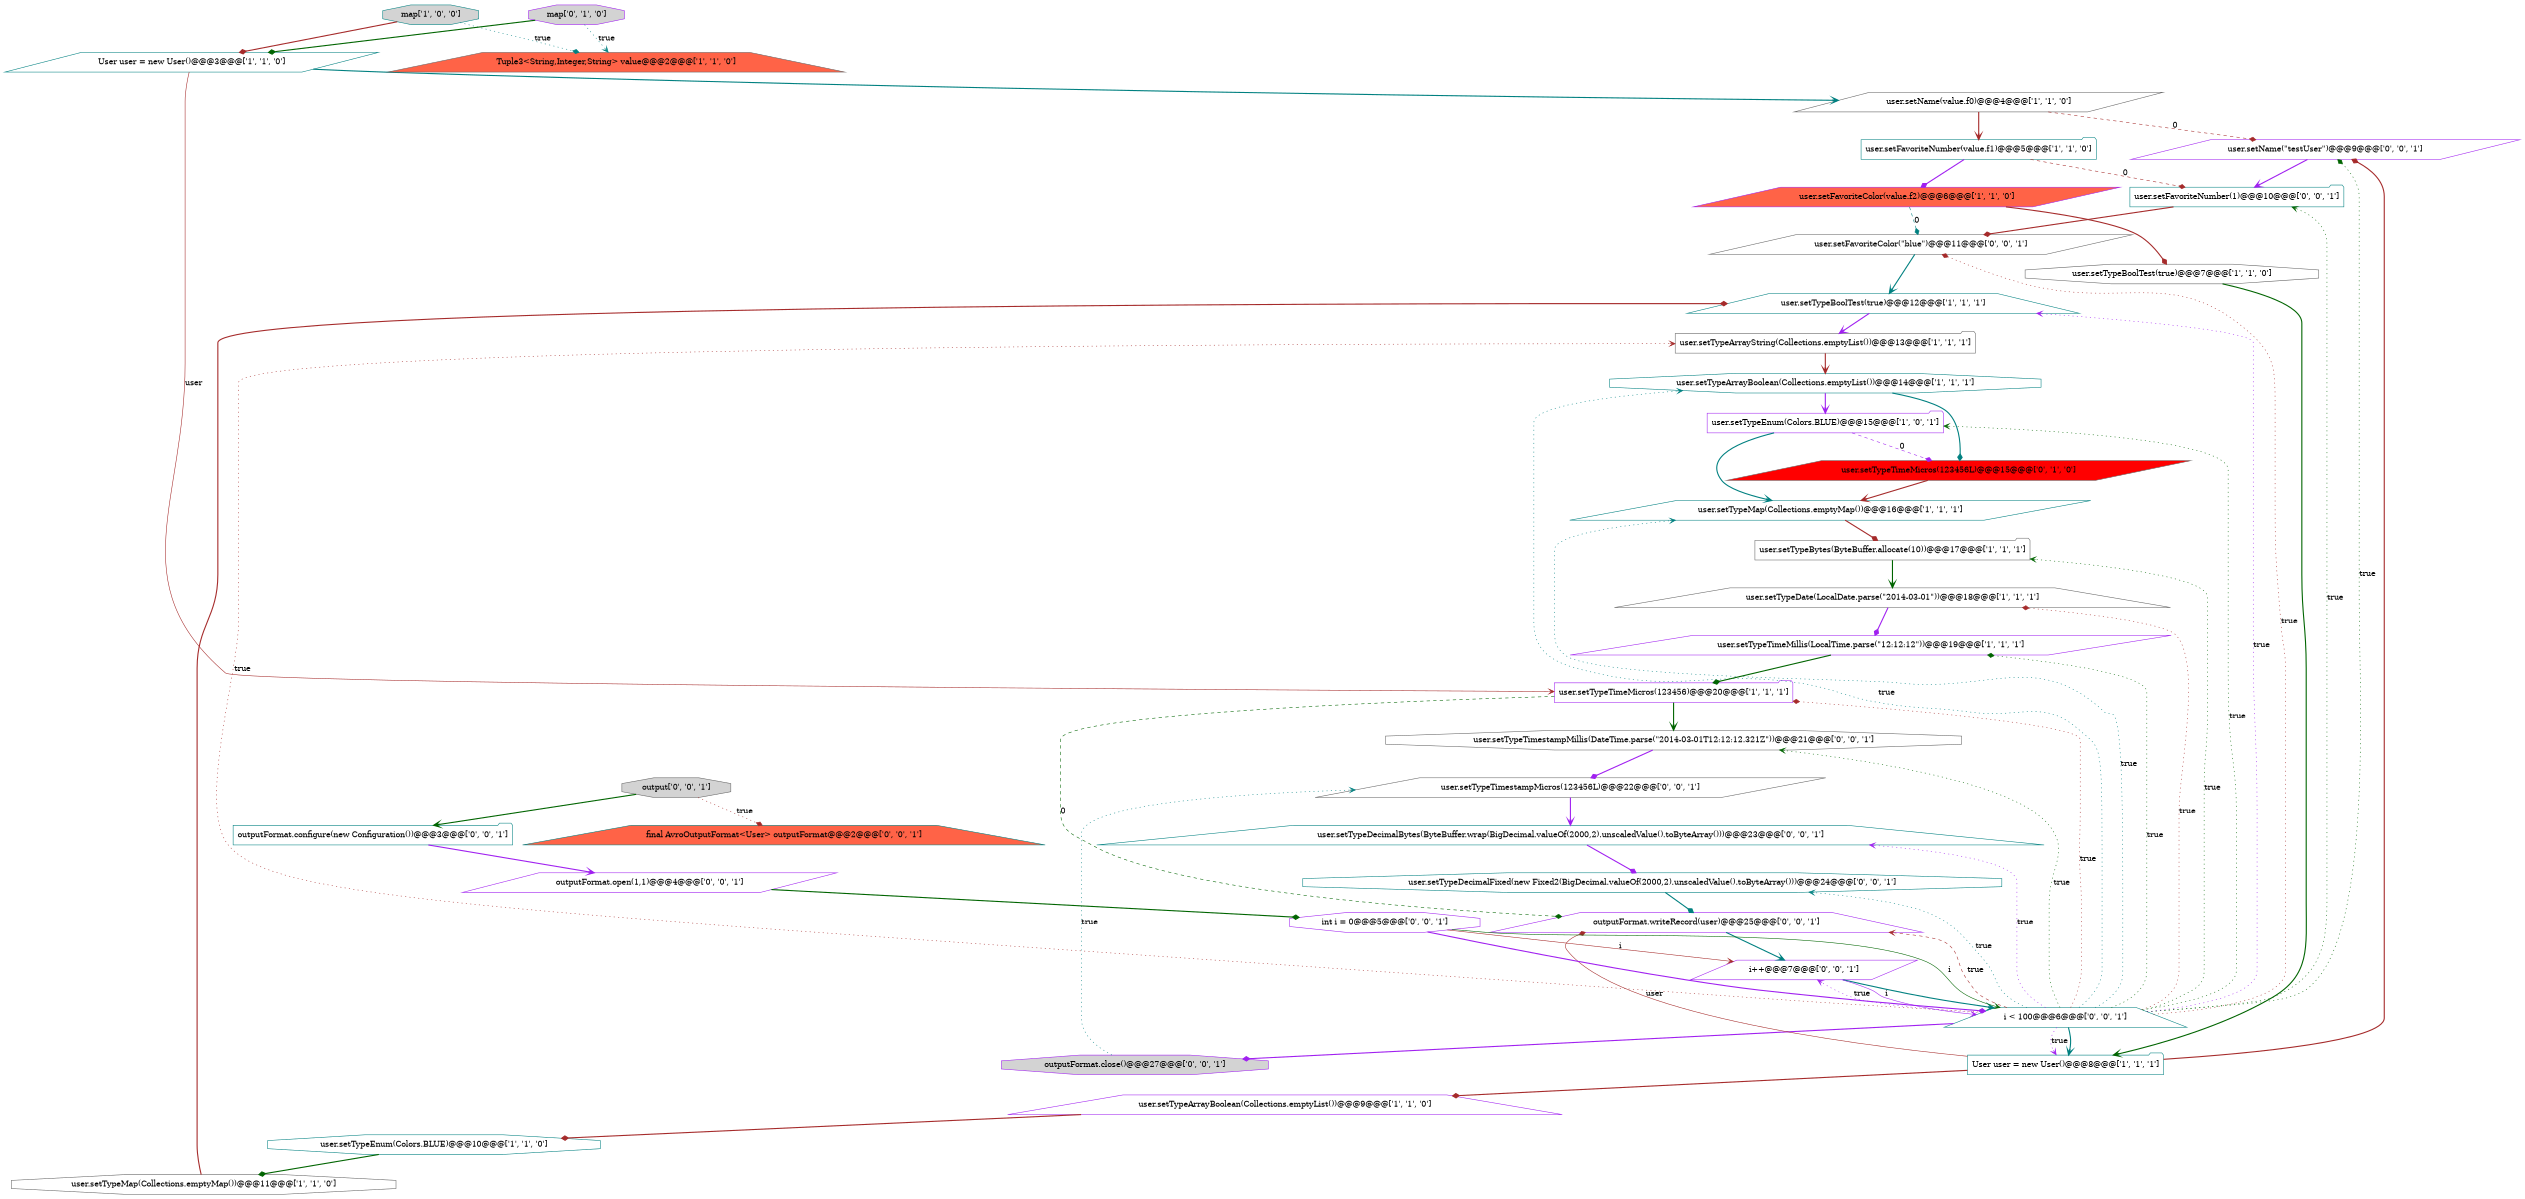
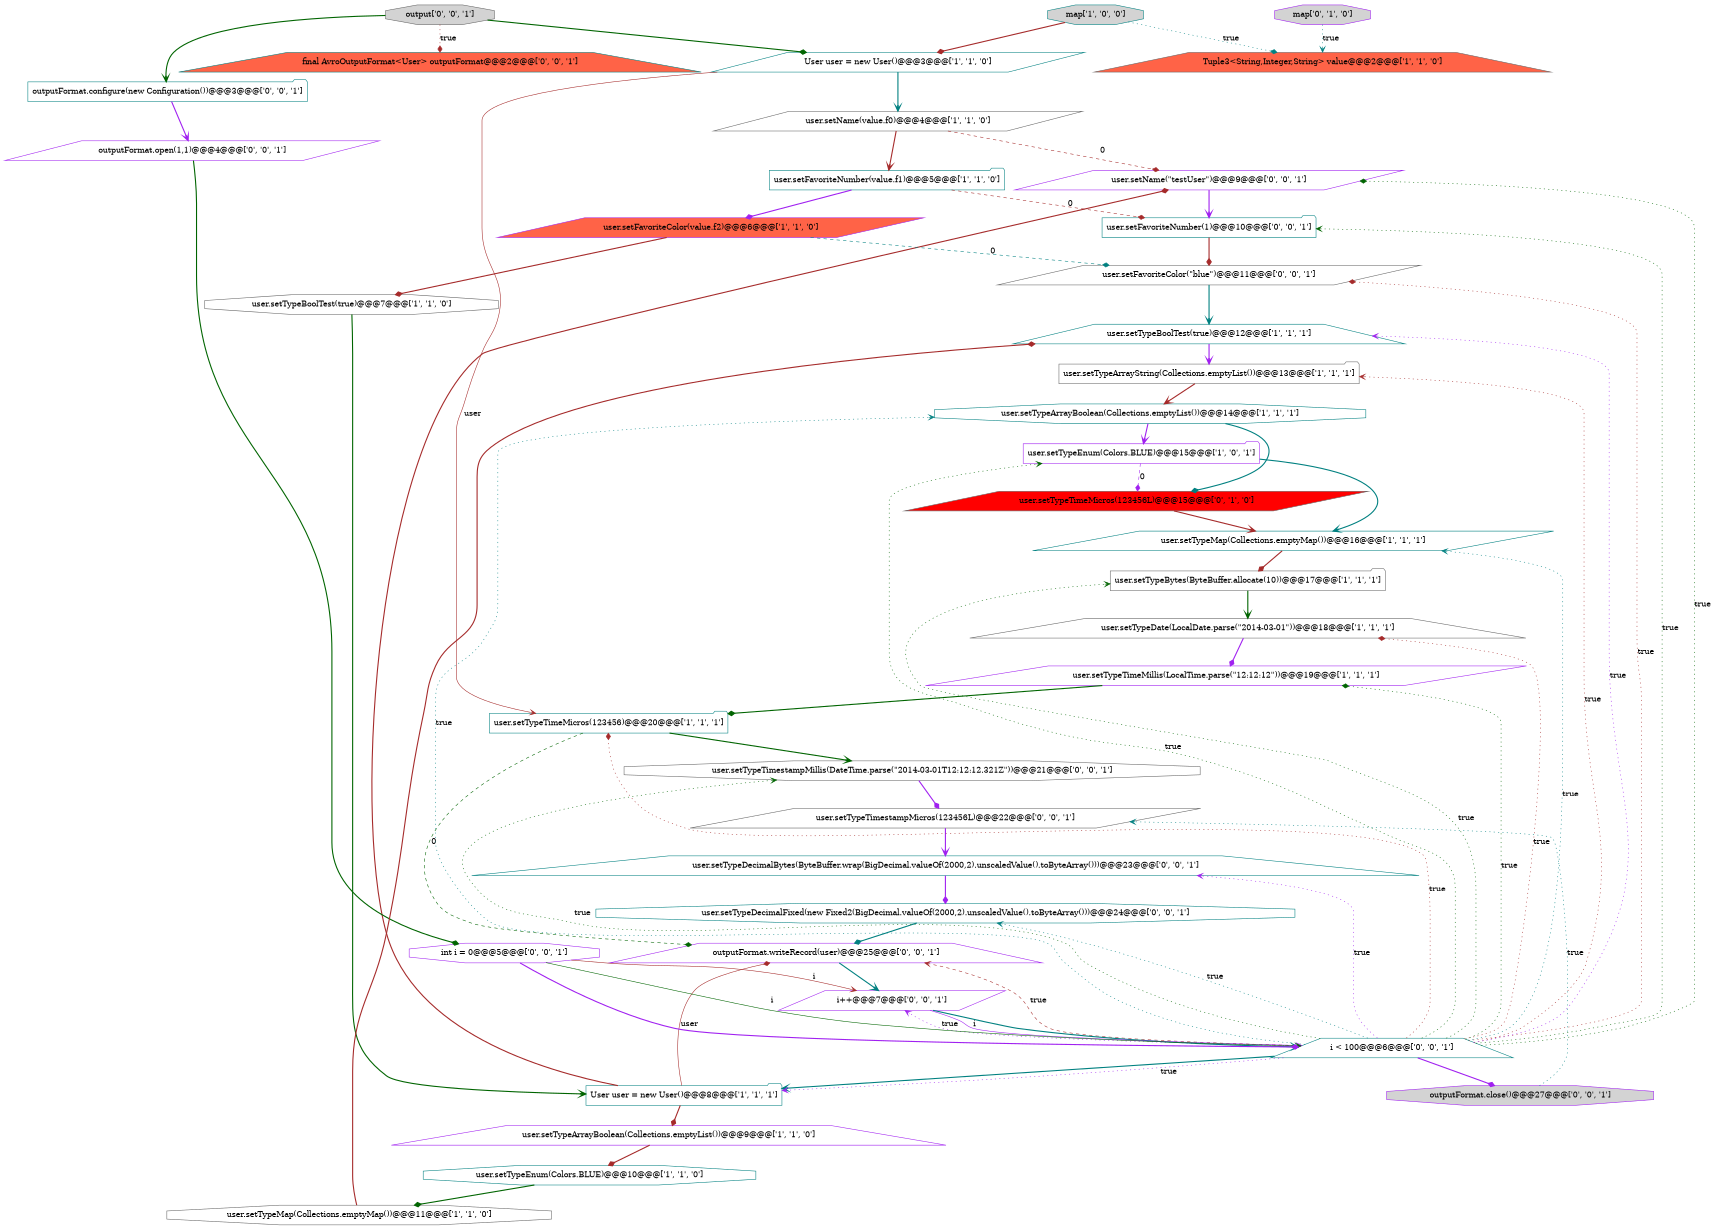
(405, 36) -> (644, 36)
(1674, 693) -> (609, 723)
